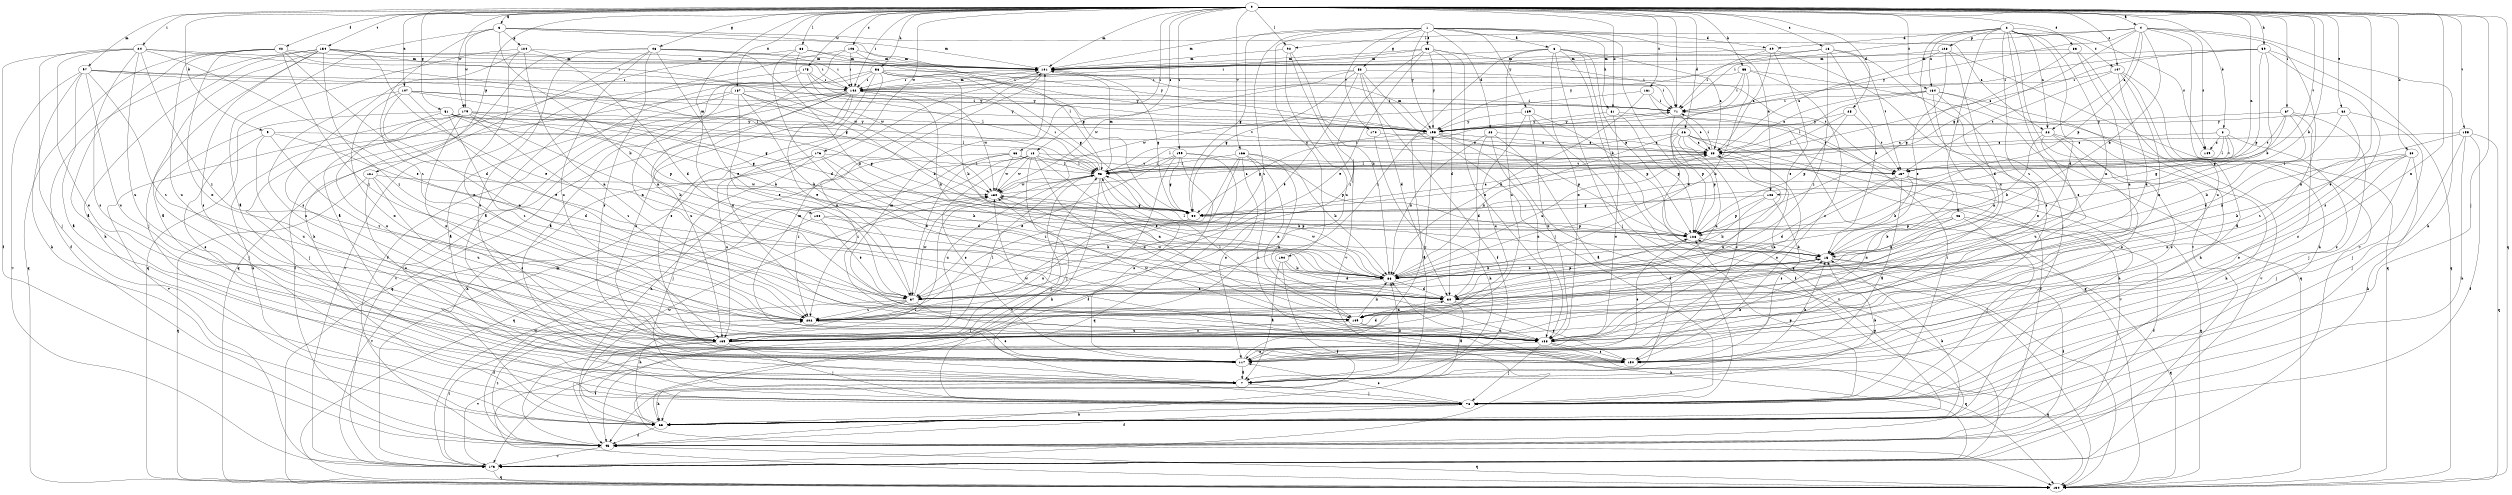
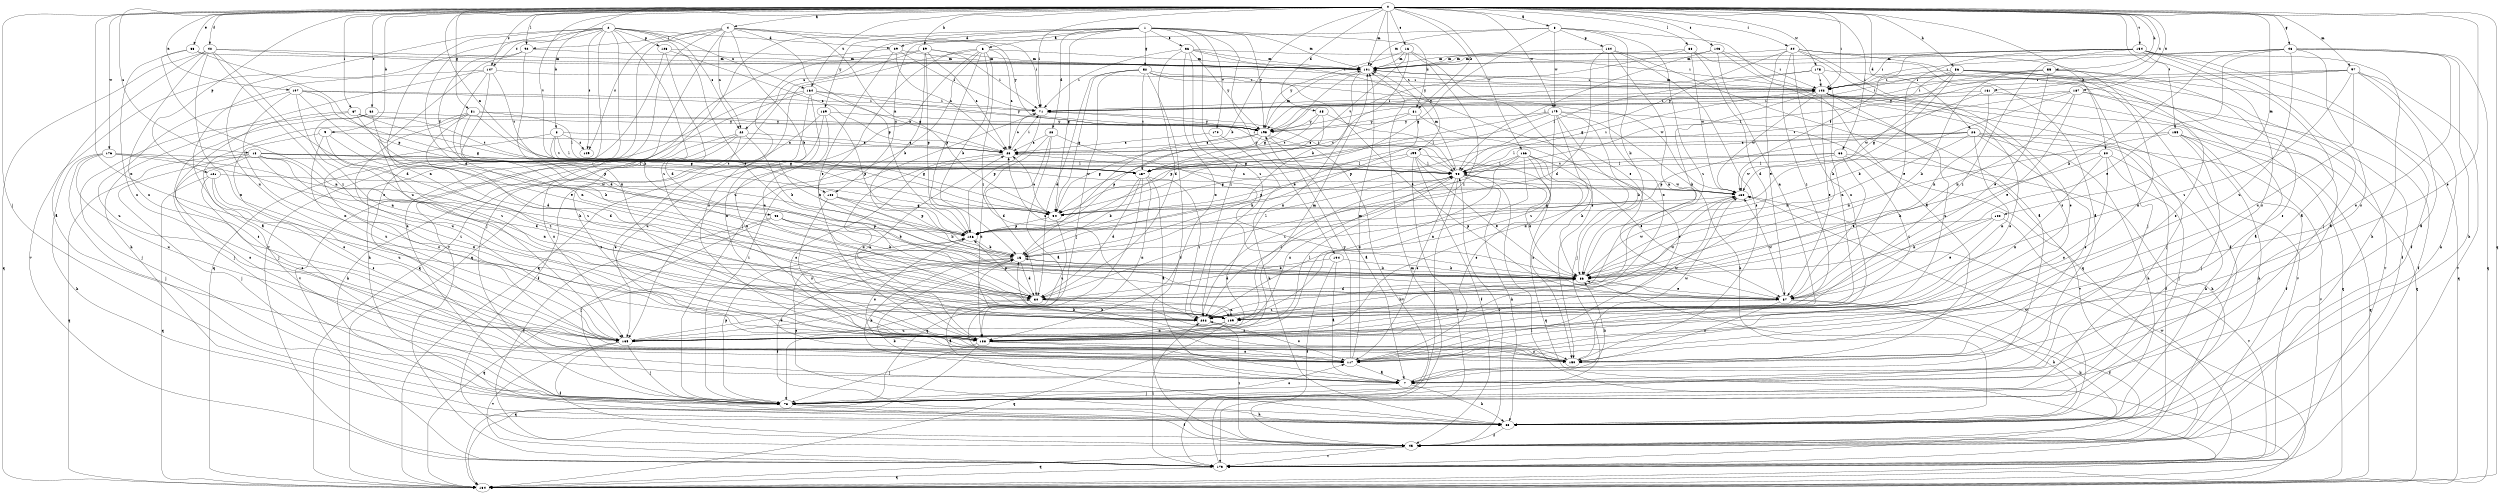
(856, 122) -> (1831, 122)
(1561, 270) -> (1239, 287)
